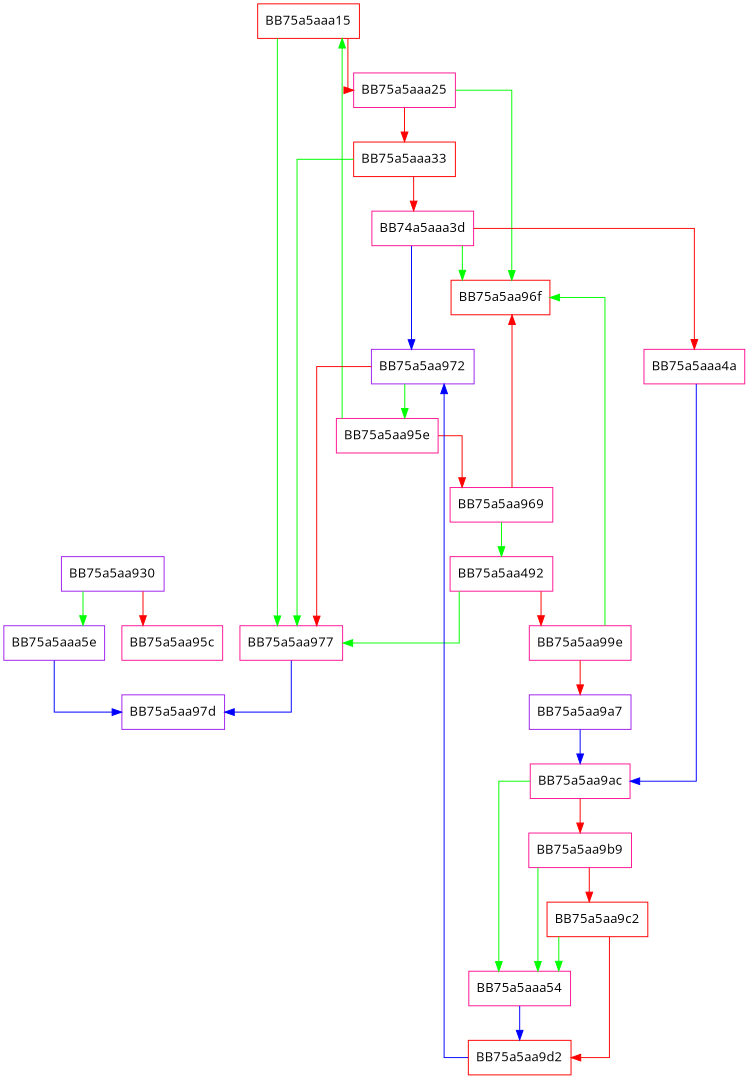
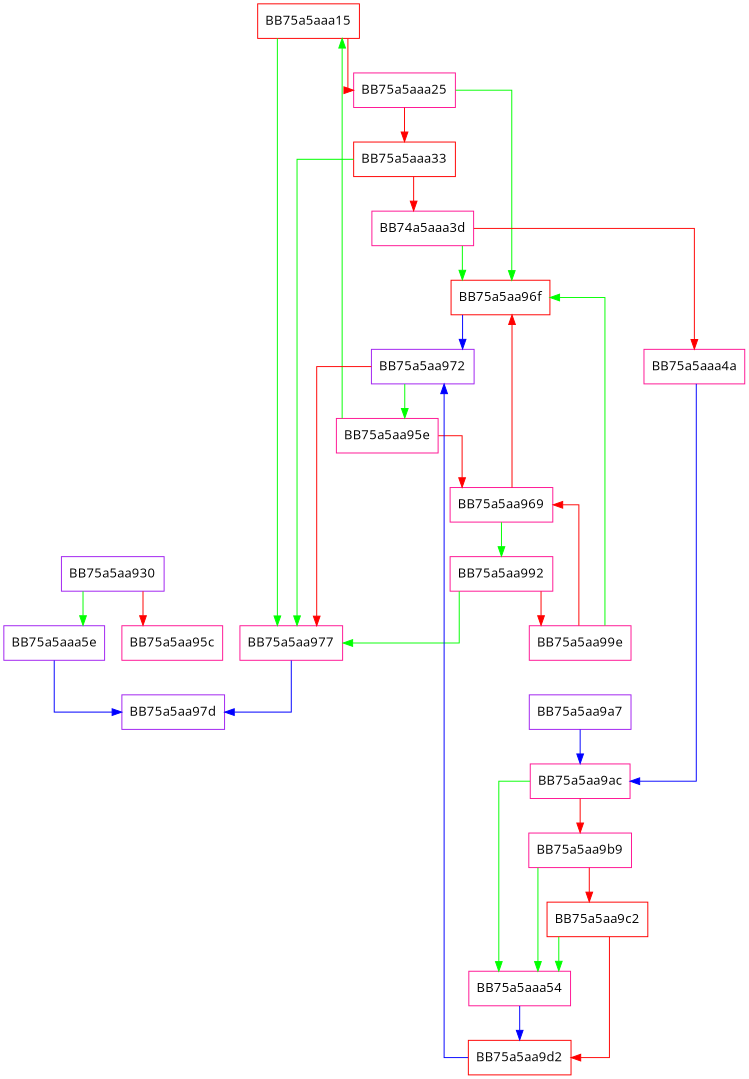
(411, 293) -> (463, 327)
(501, 574) -> (501, 574)
(580, 673) -> (579, 557)
